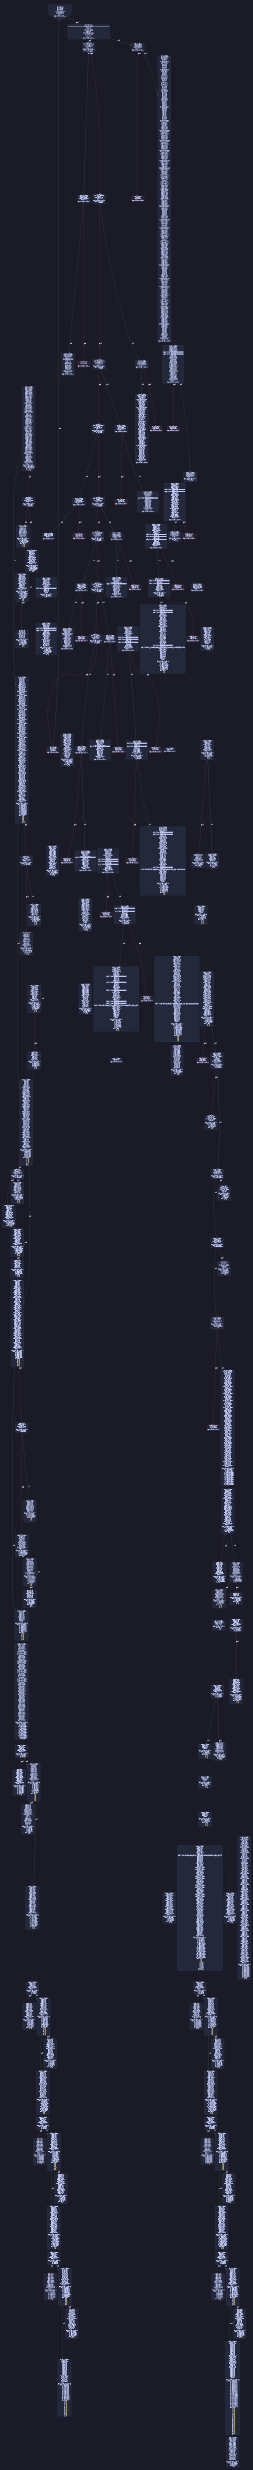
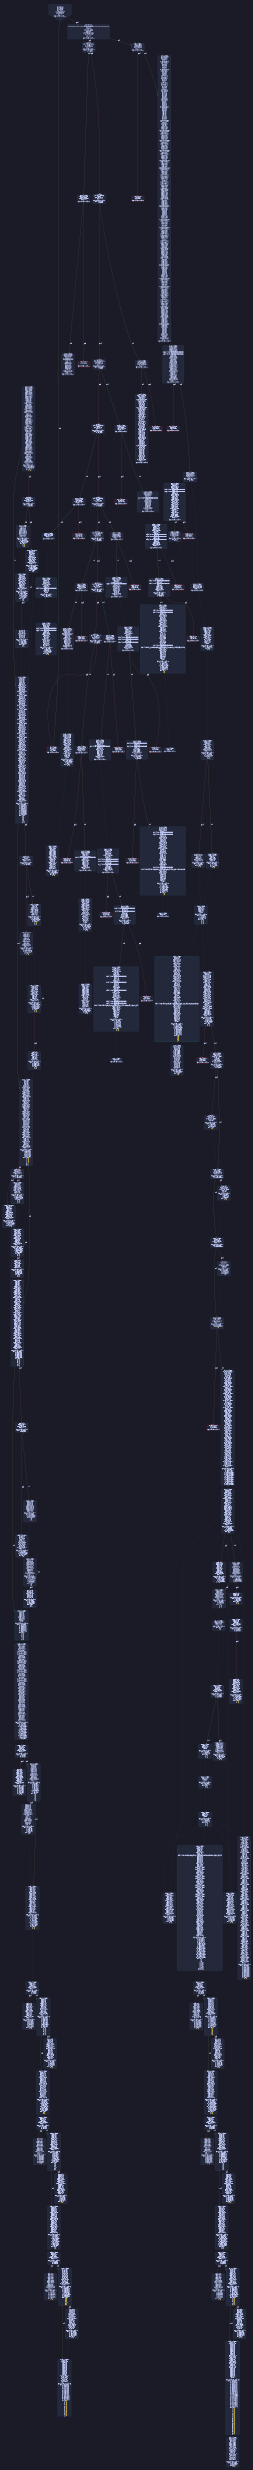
none -> (163, 915)
